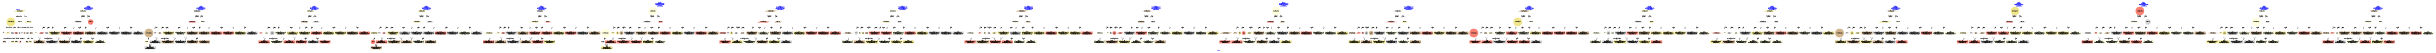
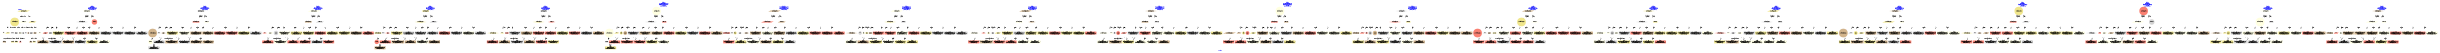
none -> (12, 33)
(16, 33) -> (20, 33)
